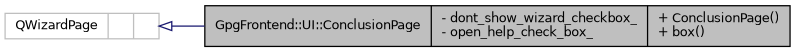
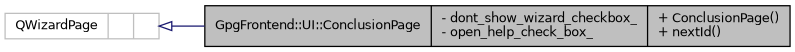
(681, 32) -> (690, 32)
